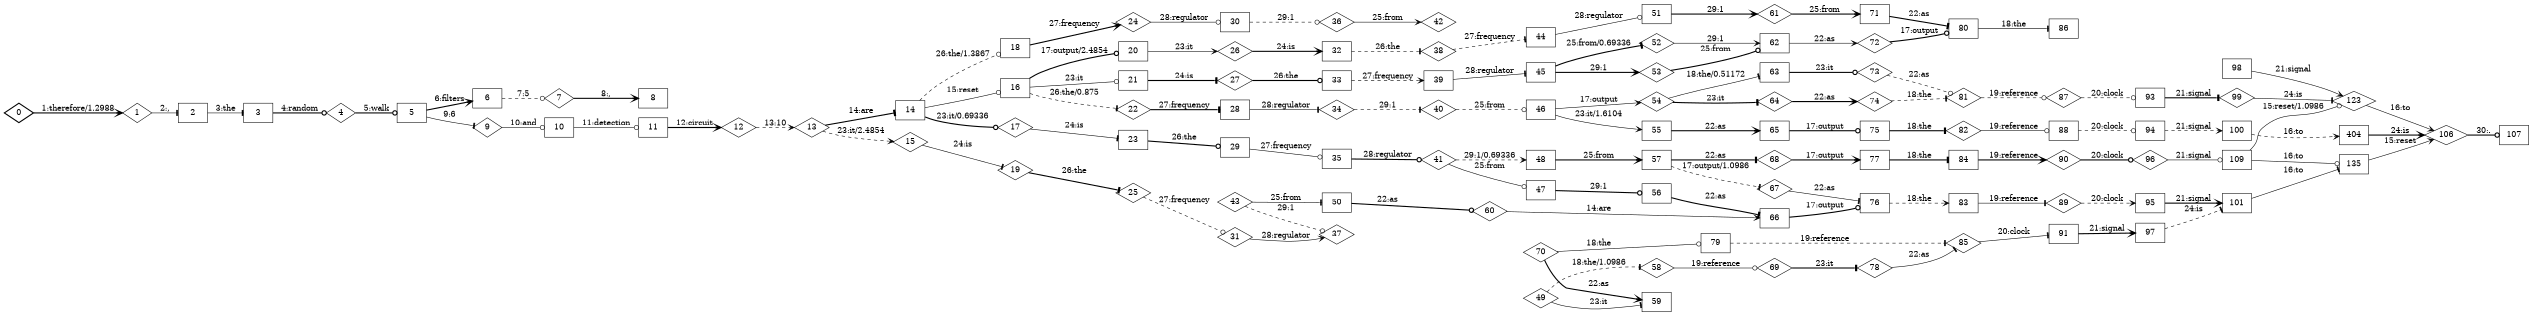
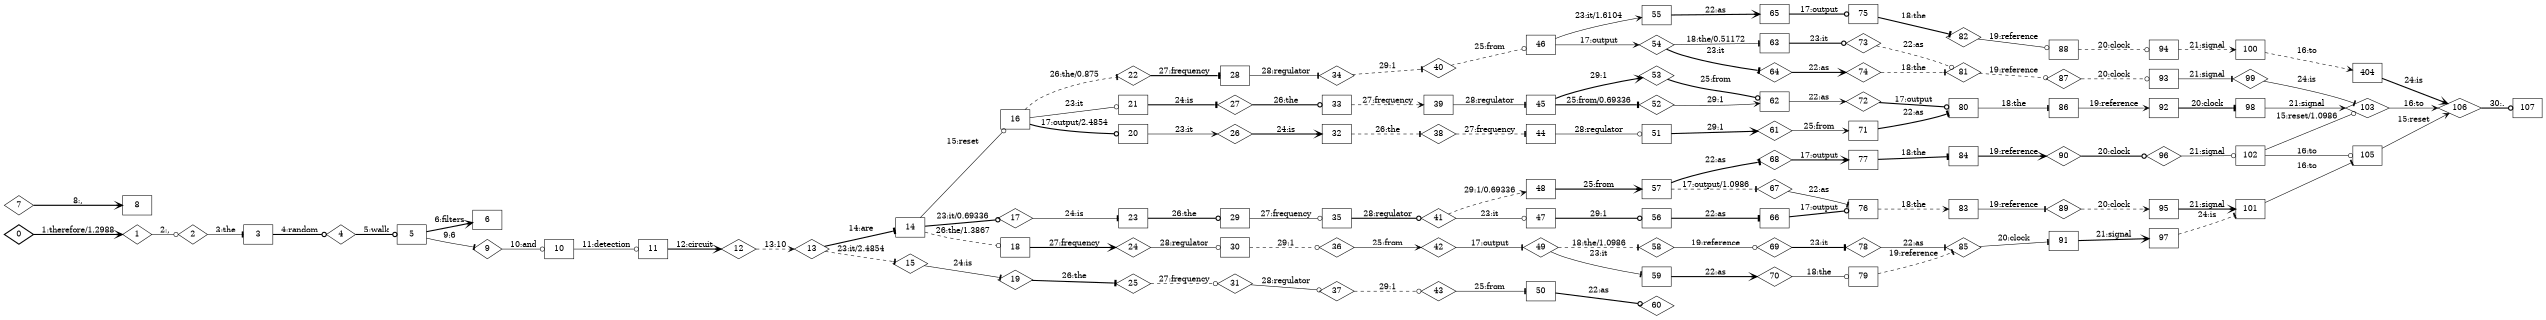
(1823, 14) -> (1818, 131)
(521, 98) -> none
(2191, 98) -> (2204, 79)
(2354, 101) -> (2367, 108)
none -> (2164, 108)
(164, 113) -> (163, 234)
(193, 113) -> (193, 234)
(855, 138) -> (859, 257)
(2237, 160) -> (2250, 156)
(2354, 164) -> (2367, 156)
(1490, 166) -> (1490, 214)
(1630, 215) -> none
(1282, 219) -> (1385, 291)
(1284, 241) -> (1284, 287)
none -> (1488, 247)
(1584, 291) -> (1711, 277)
